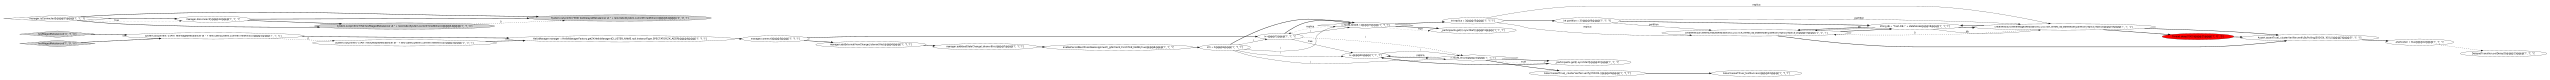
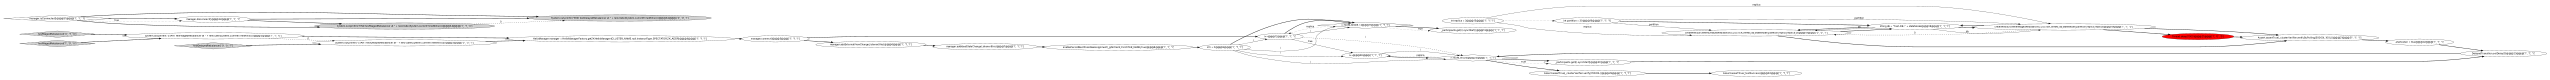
(1528, 21) -> (1528, 21)
(1419, 23) -> none
none -> (213, 46)
(2460, 48) -> (2460, 48)
none -> (1980, 54)
(1466, 64) -> (2057, 61)
